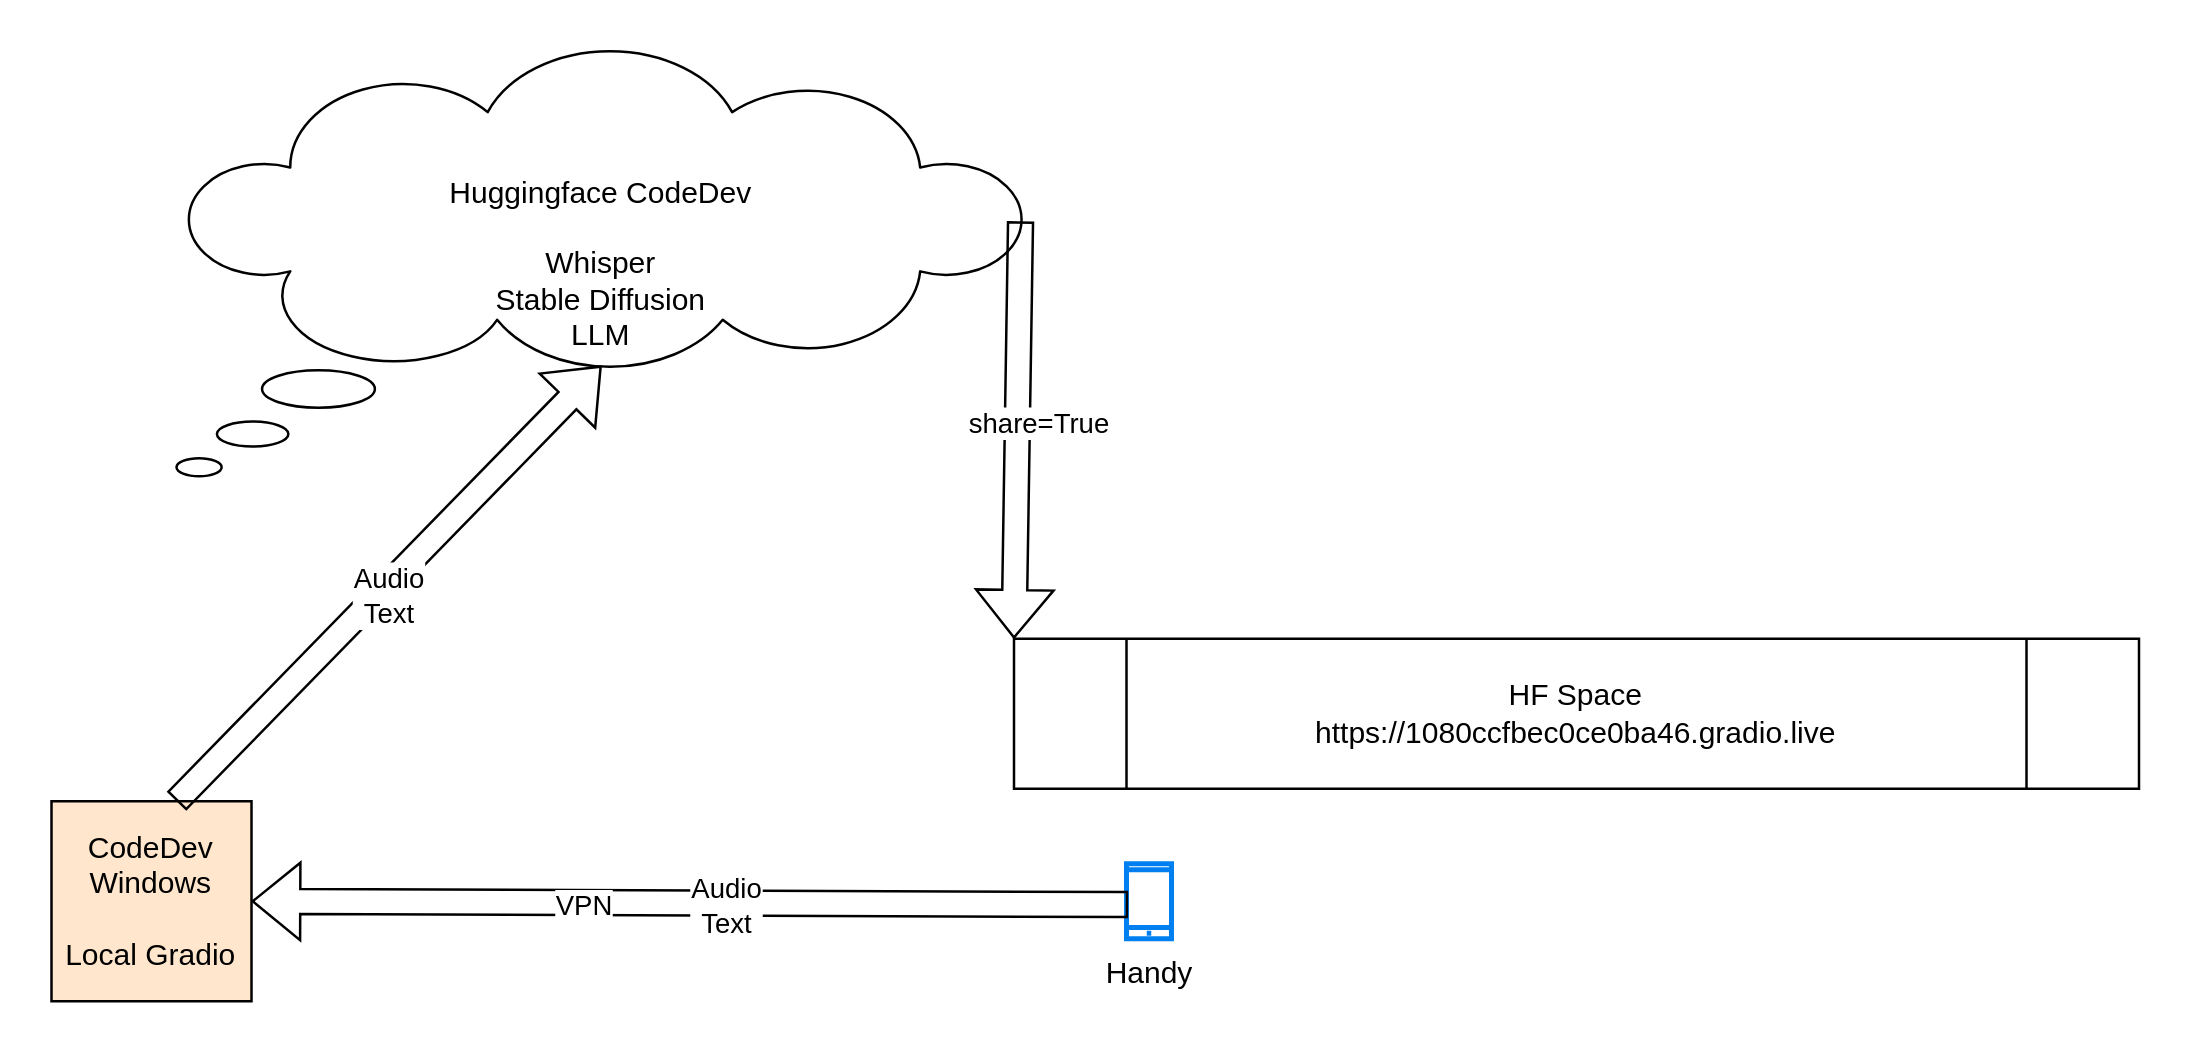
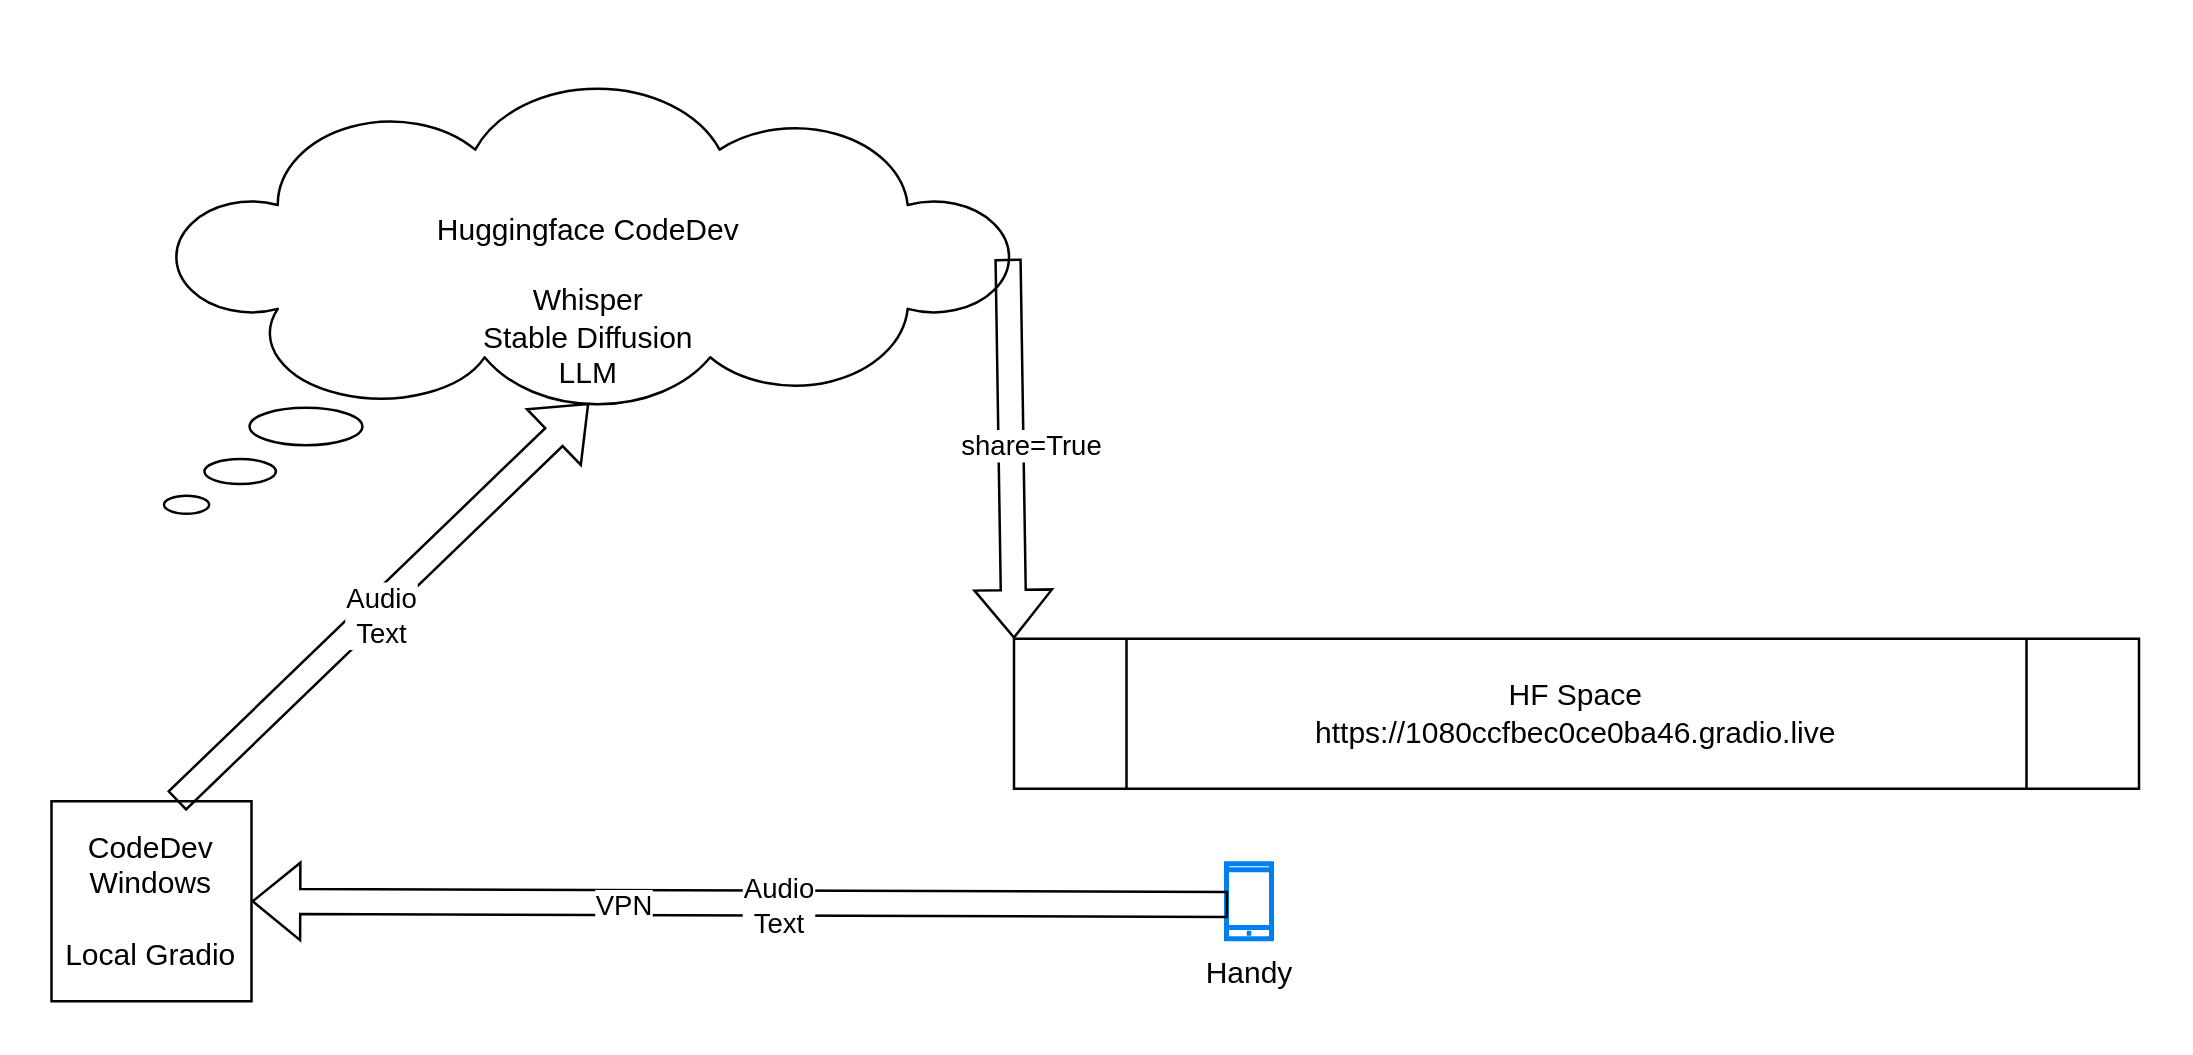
(601, 264) -> (589, 301)
(151, 901) -> (151, 901)
(1149, 901) -> (1249, 901)
